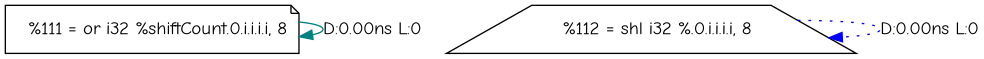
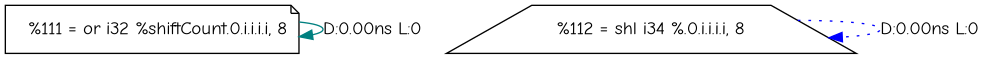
(651, 29) -> (651, 29)
